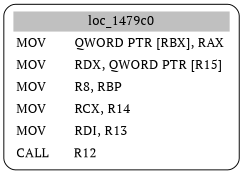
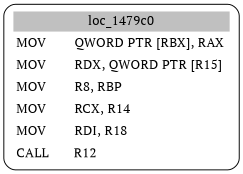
(72, 131) -> (72, 131)
